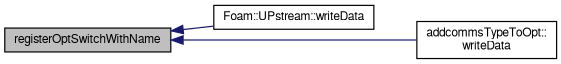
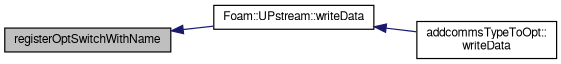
(300, 40) -> (401, 30)
